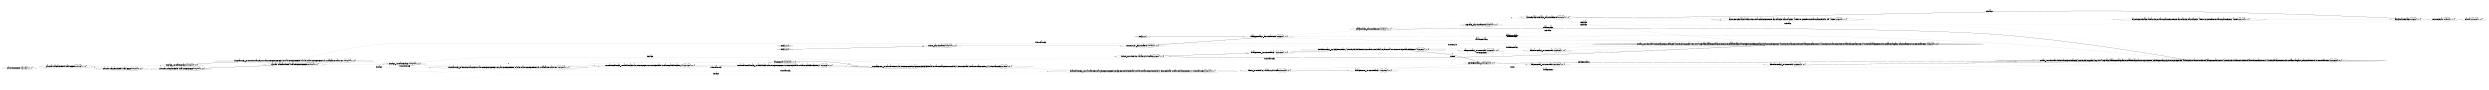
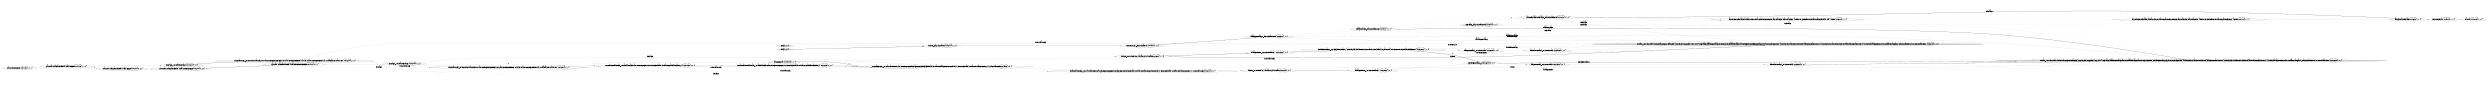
(1143, 37) -> none
